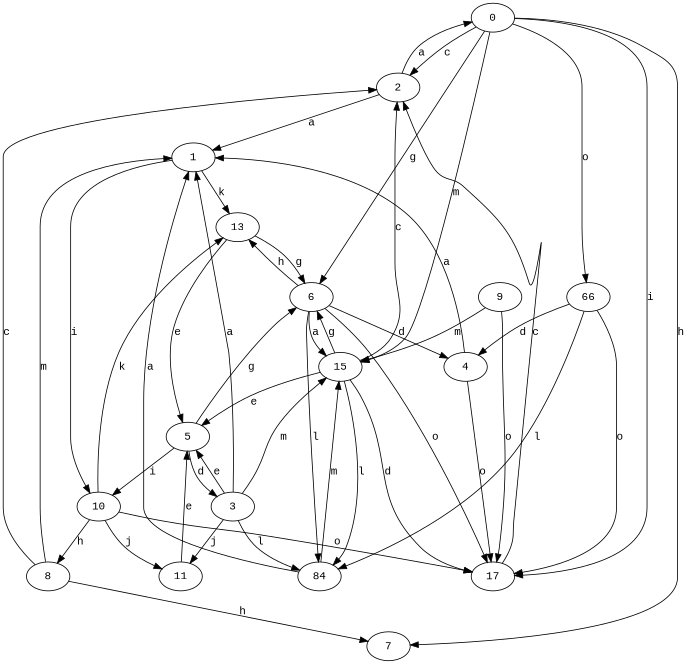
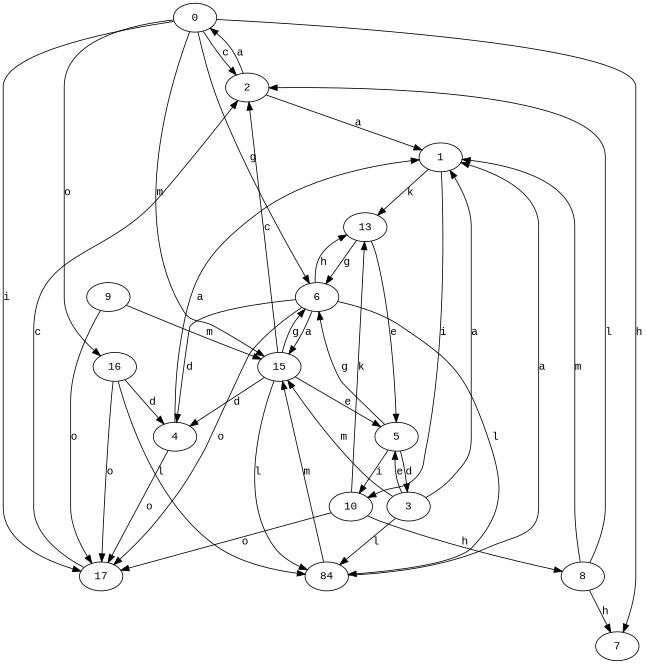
(588, 297) -> (115, 367)
(7, 332) -> (609, 332)
(387, 490) -> (236, 396)
(181, 576) -> none
